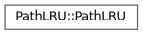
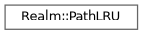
(71, 17) -> (71, 17)
